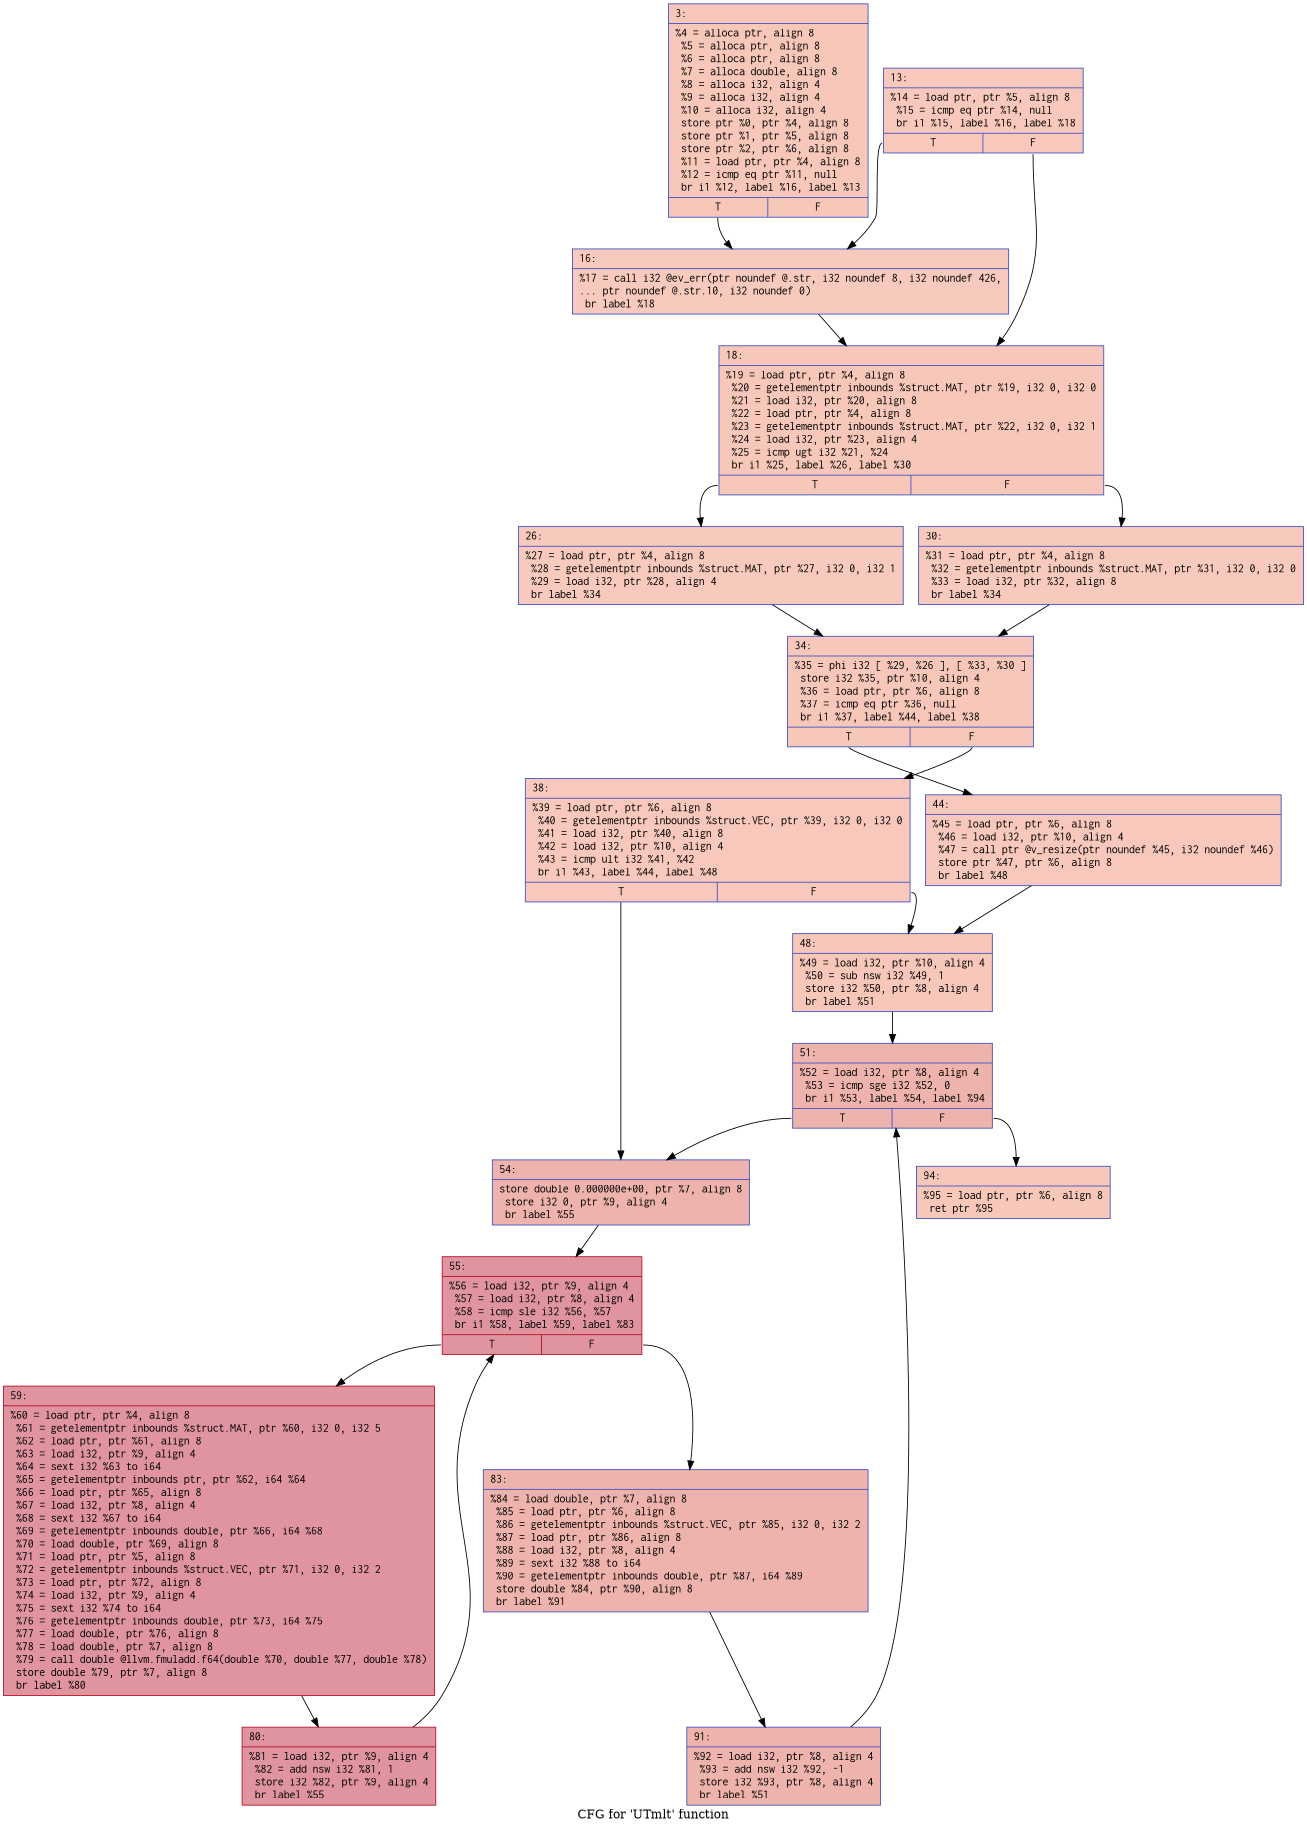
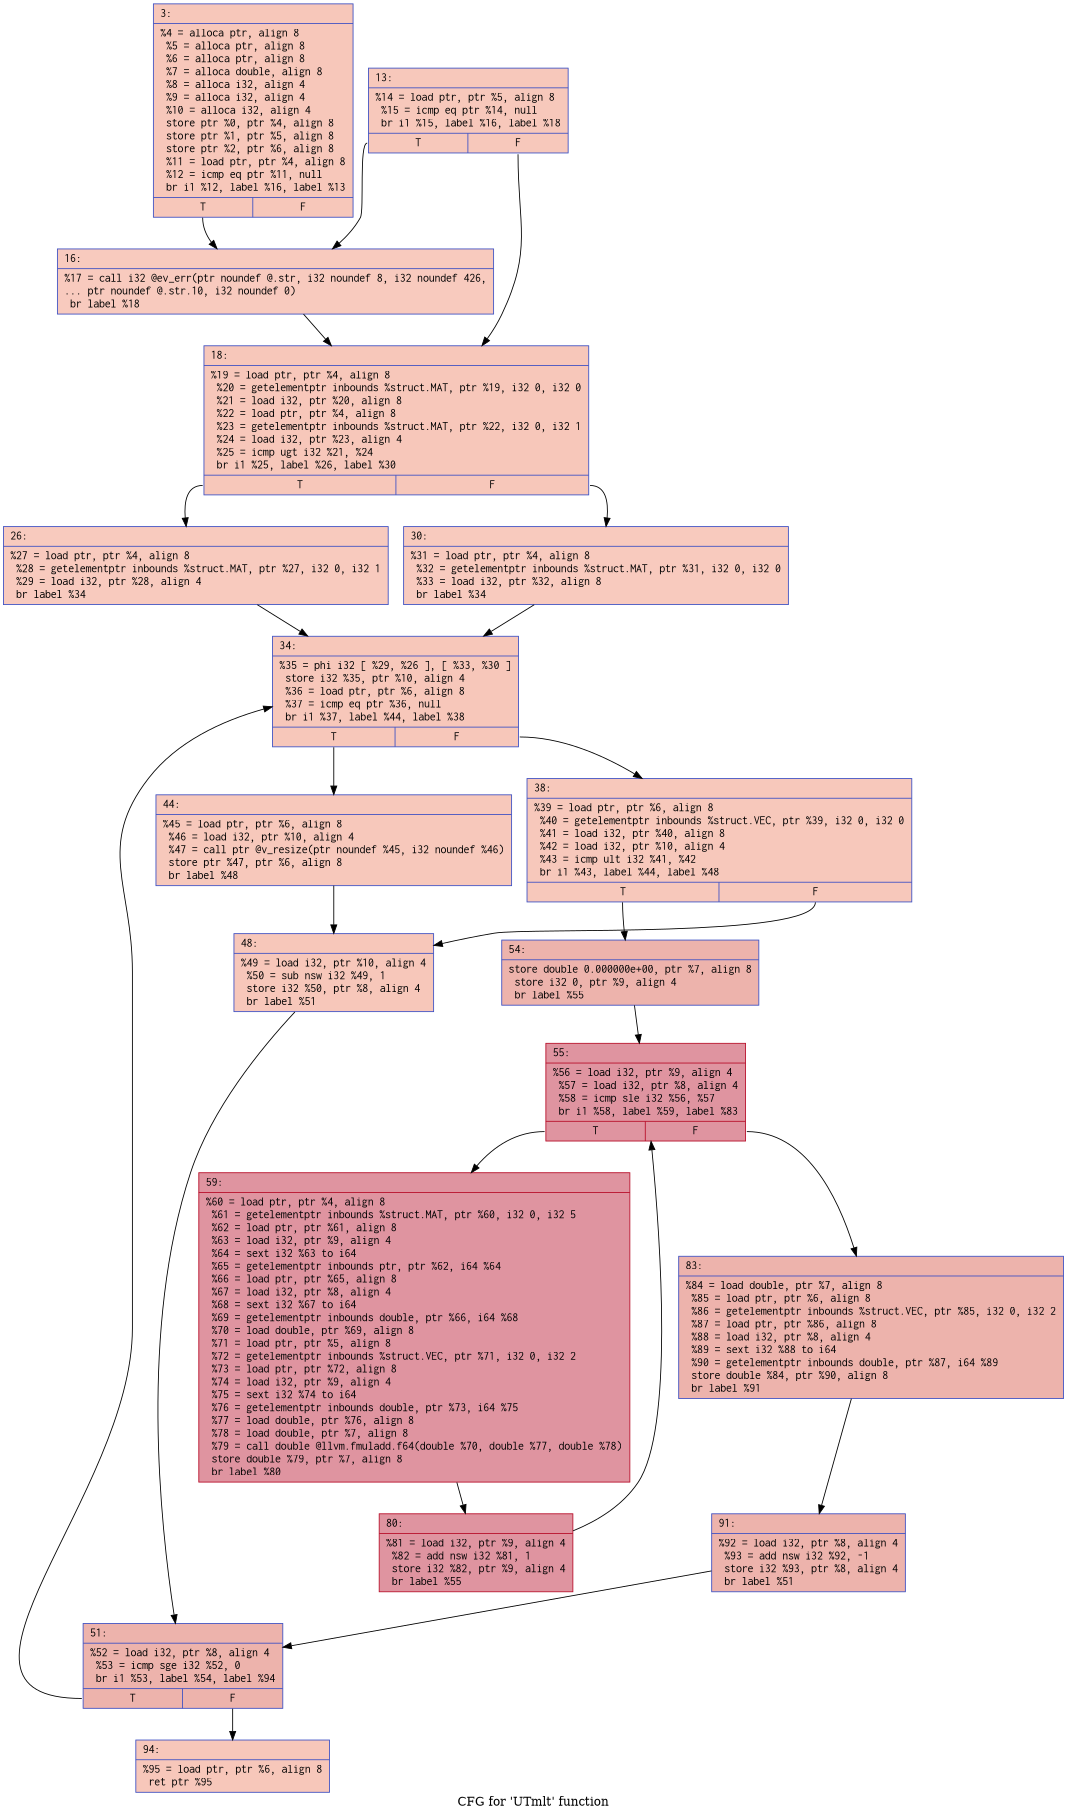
(731, 1130) -> (132, 1198)
